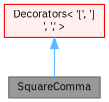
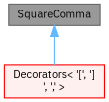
(54, 63) -> (54, 51)
